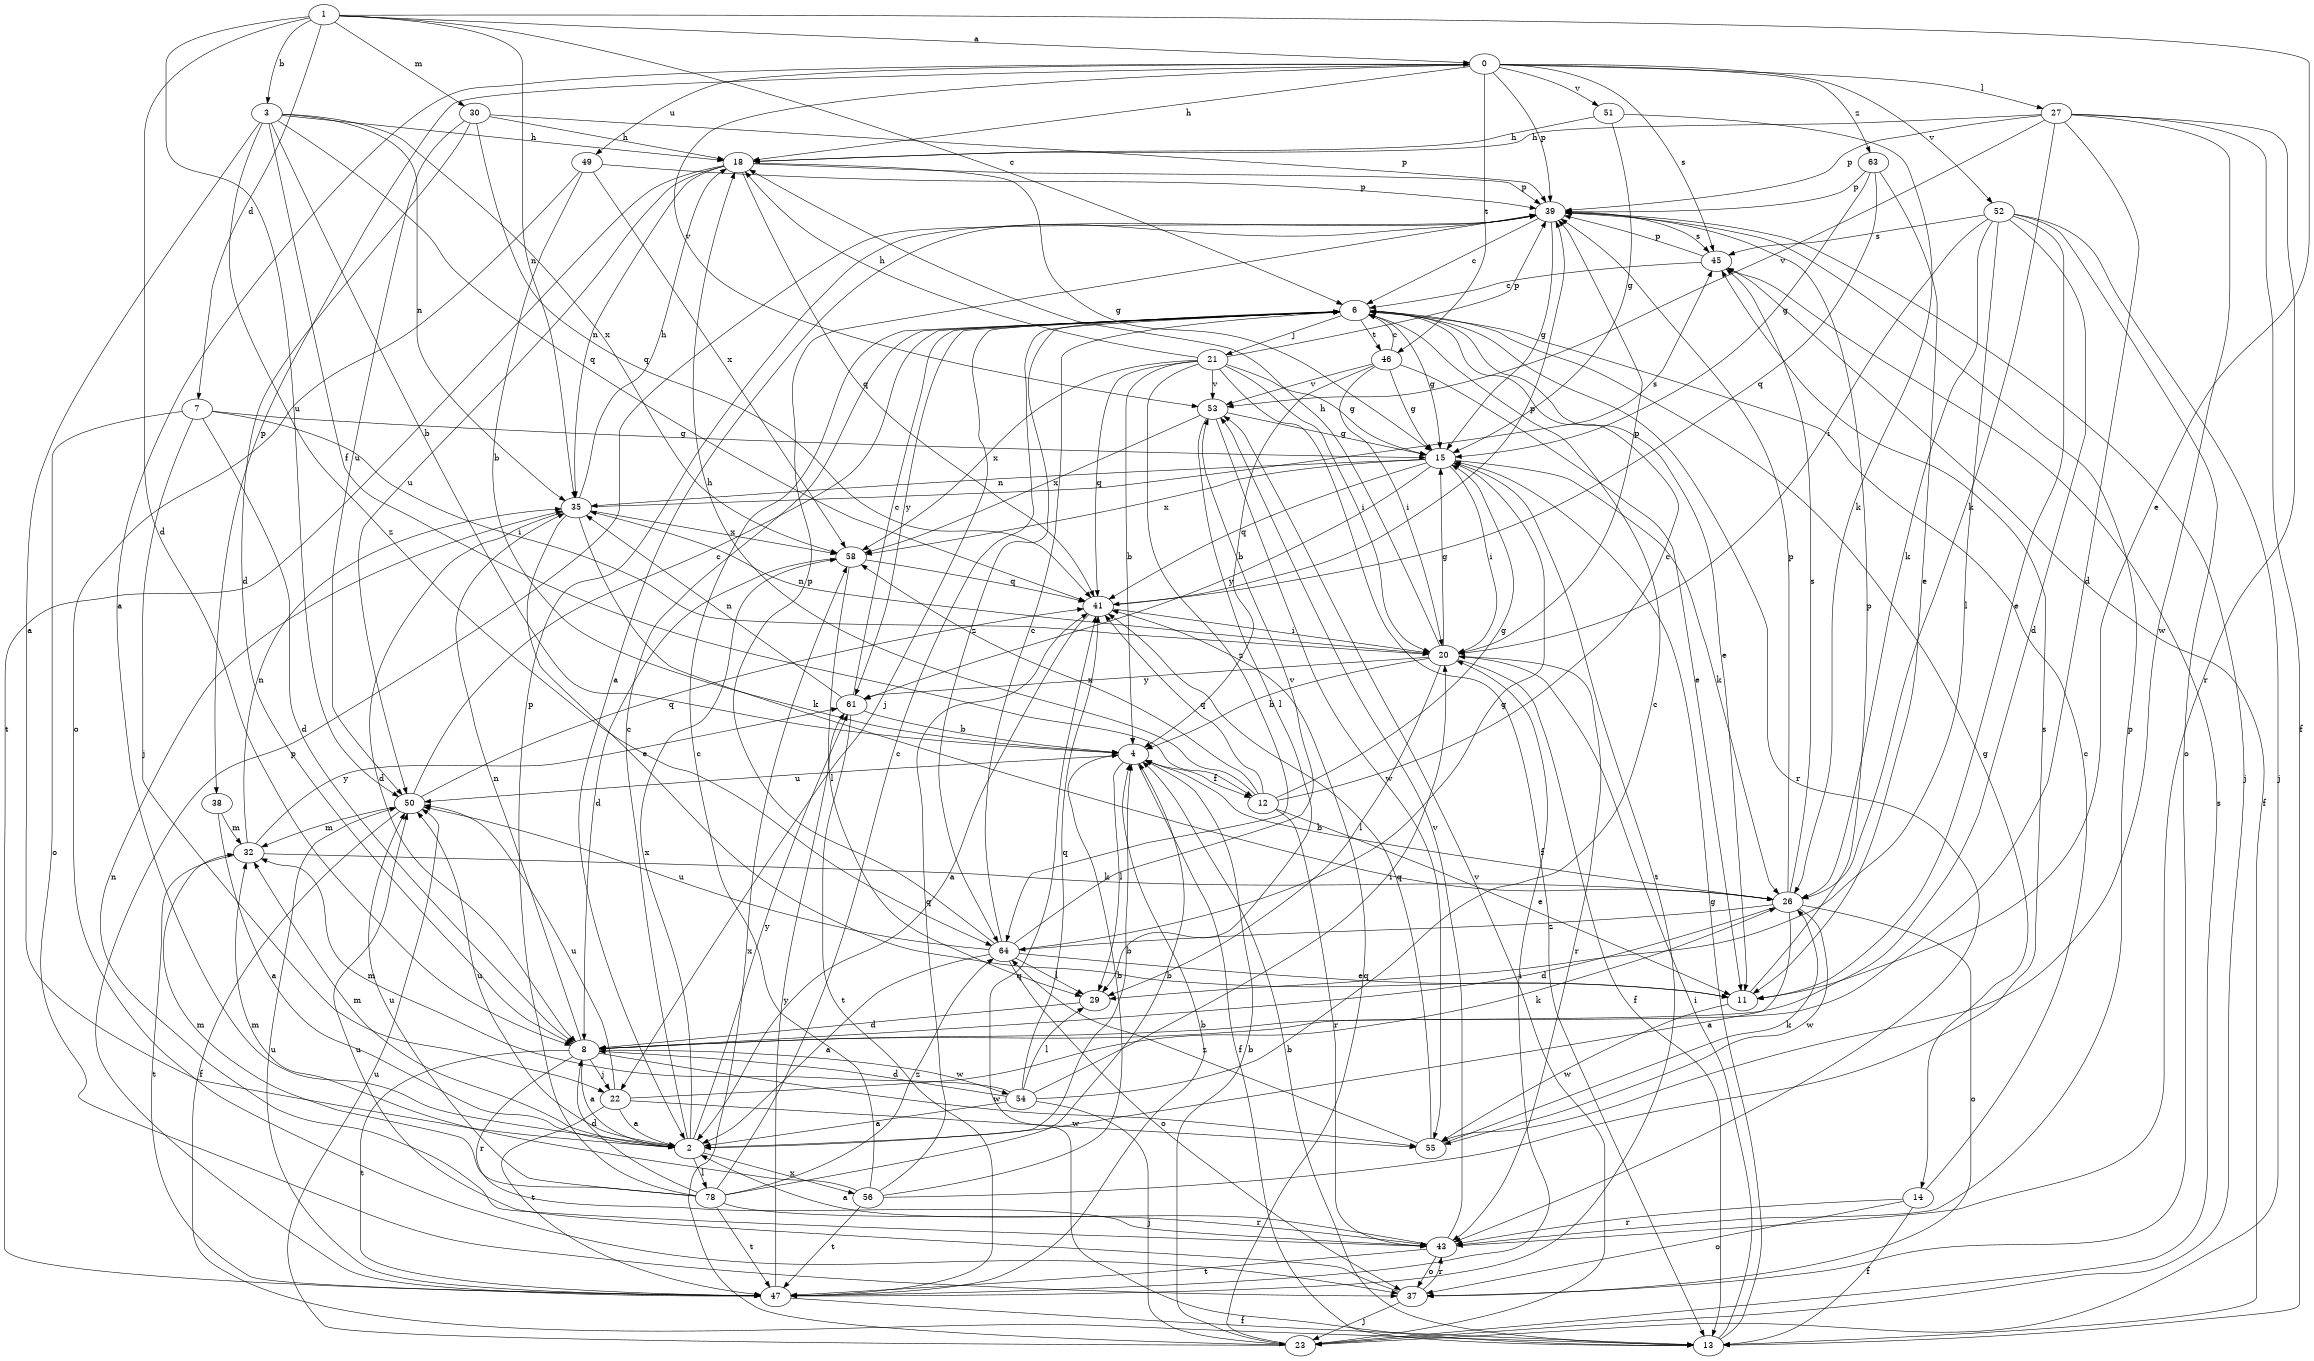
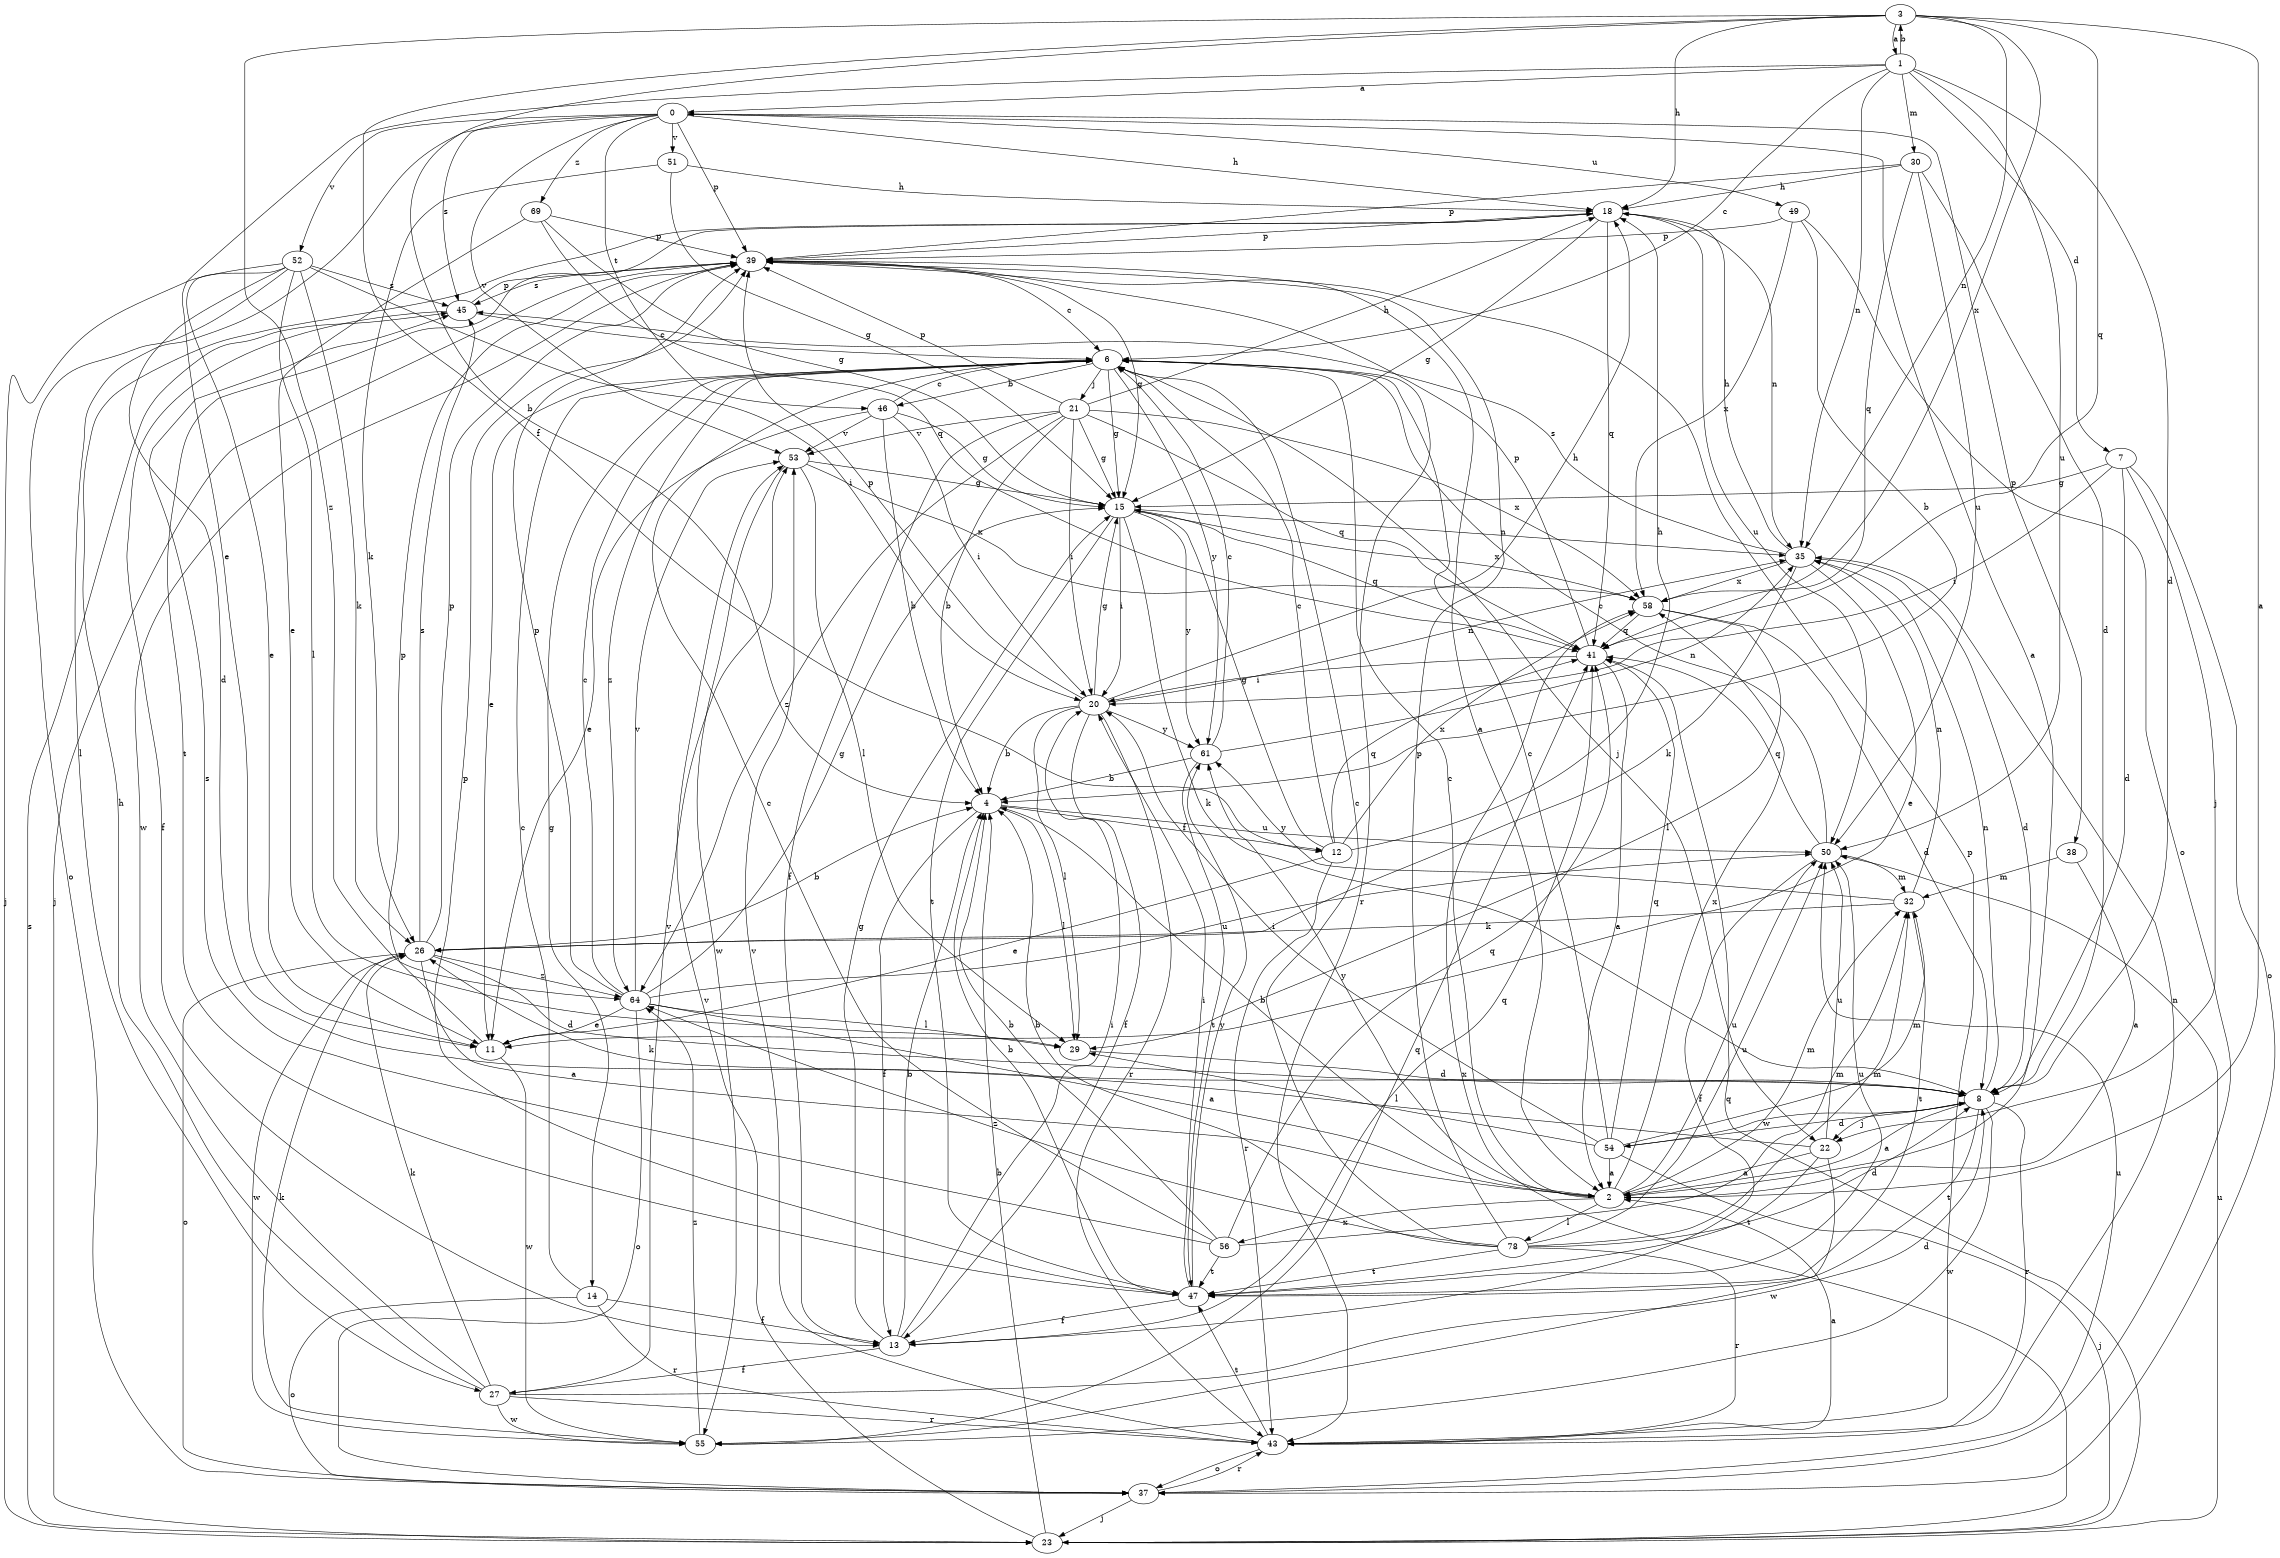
none -> (1893, 37)
(1850, 163) -> (144, 828)
(1873, 163) -> (536, 212)
(1374, 335) -> (1011, 384)
(1694, 605) -> (1442, 896)
(2300, 914) -> (707, 1371)
